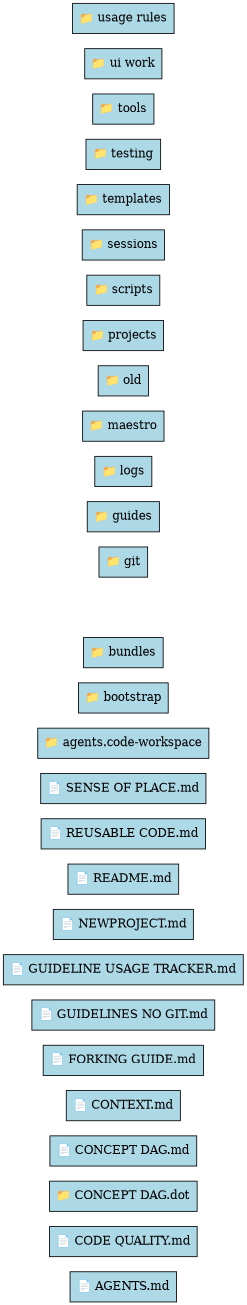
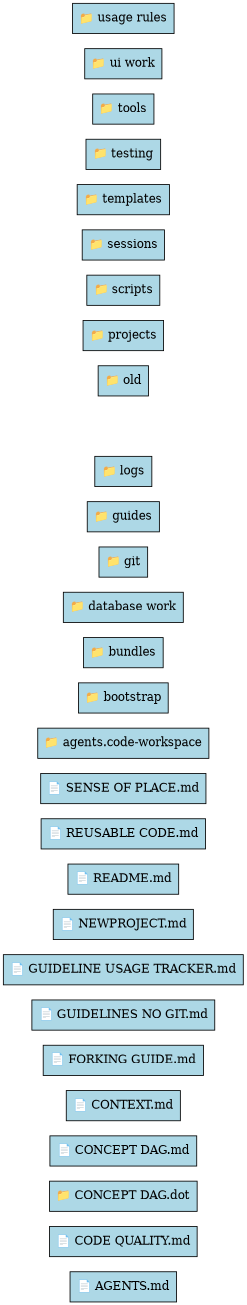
(123, 426) -> none
none -> (123, 607)
